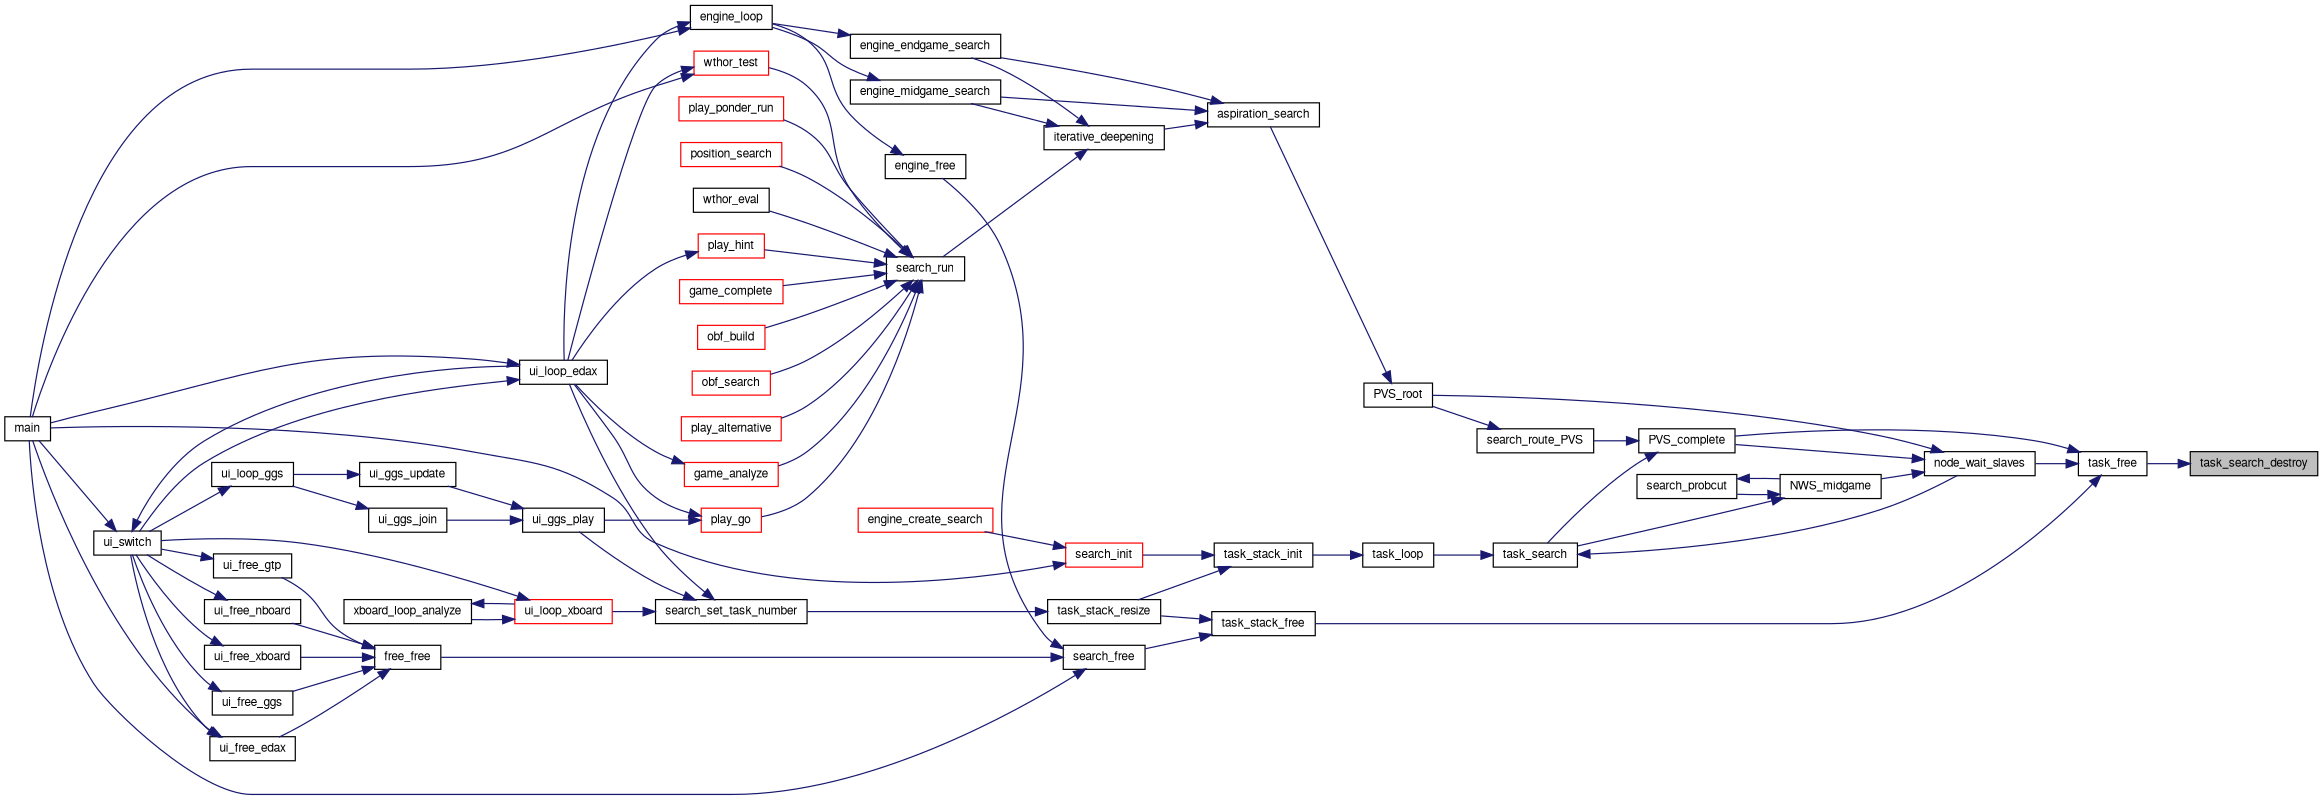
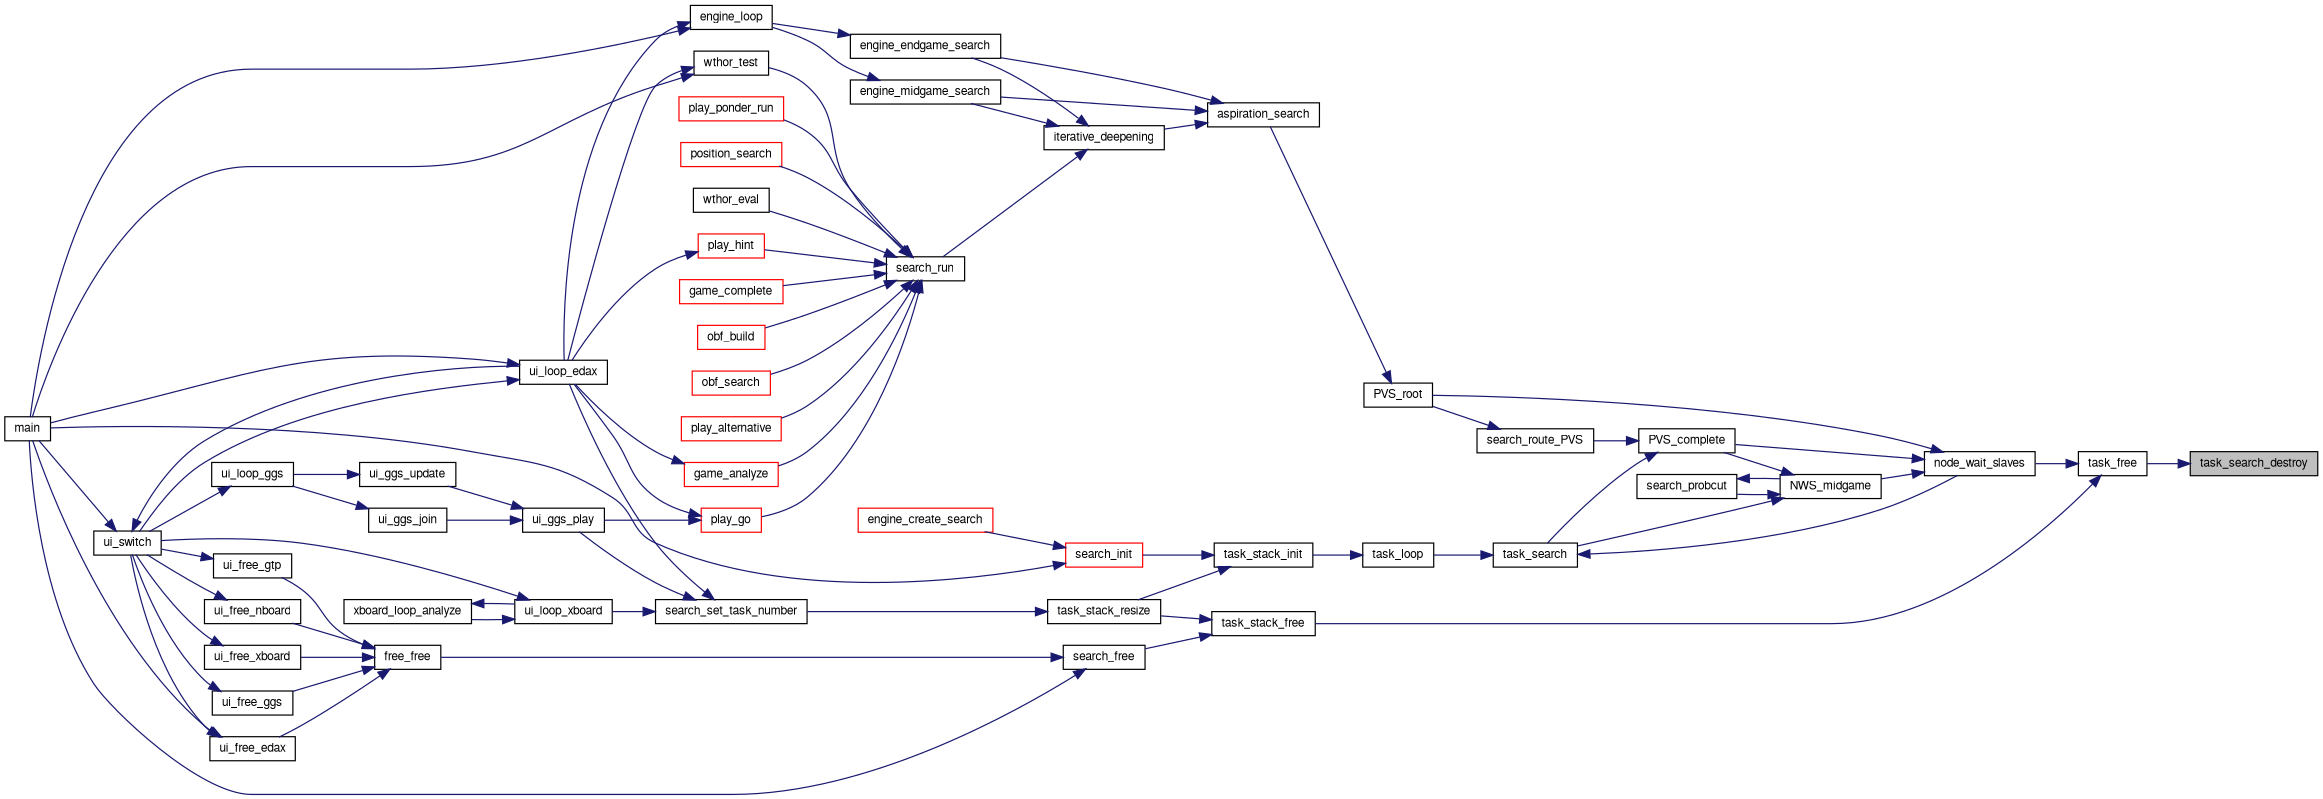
(731, 63) -> (731, 63)
(926, 167) -> none
(1902, 430) -> (1753, 462)
(564, 612) -> (564, 612)
